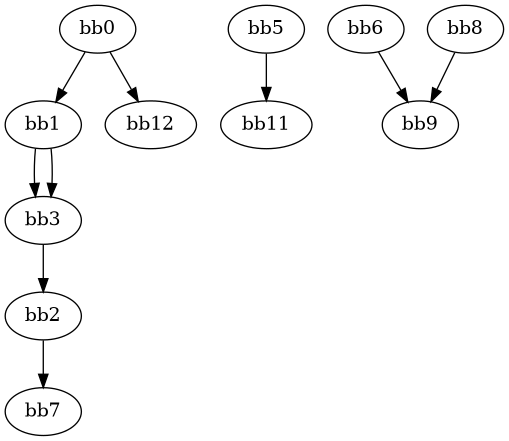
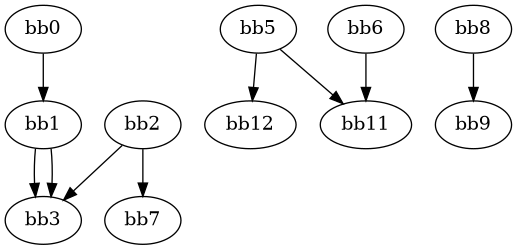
(121, 71) -> (255, 70)
(390, 71) -> (366, 70)
(43, 262) -> (98, 168)
